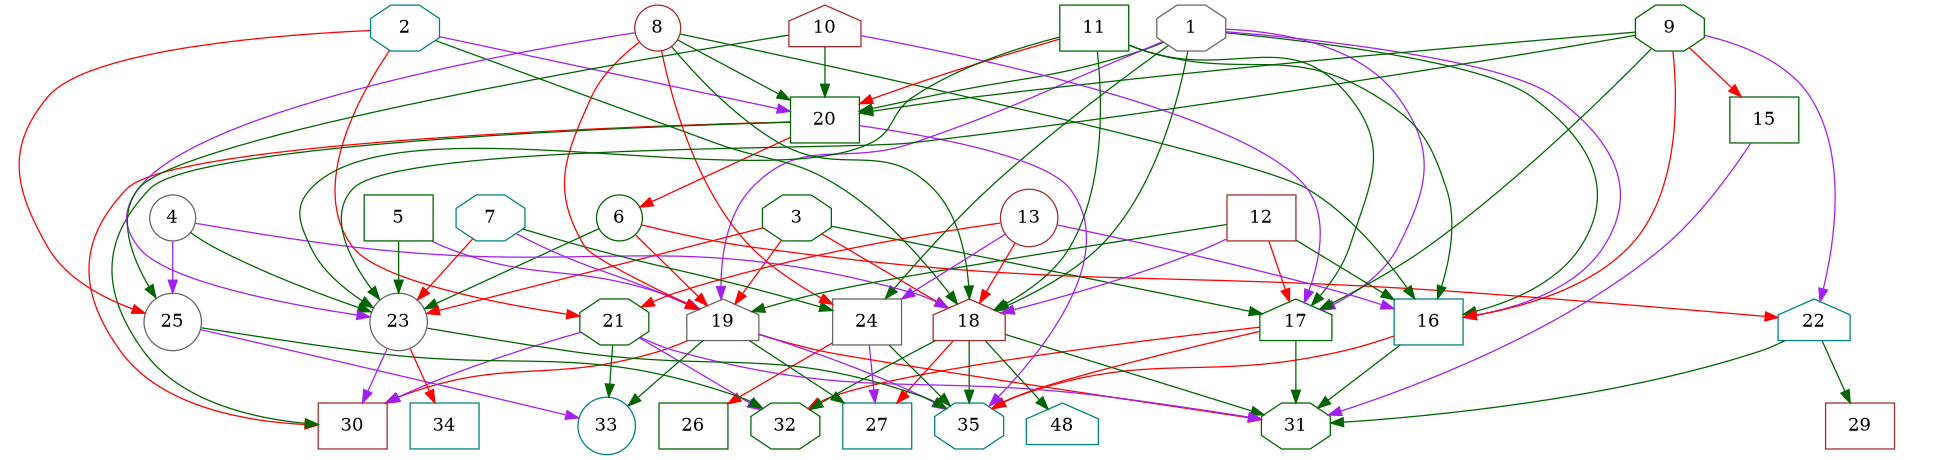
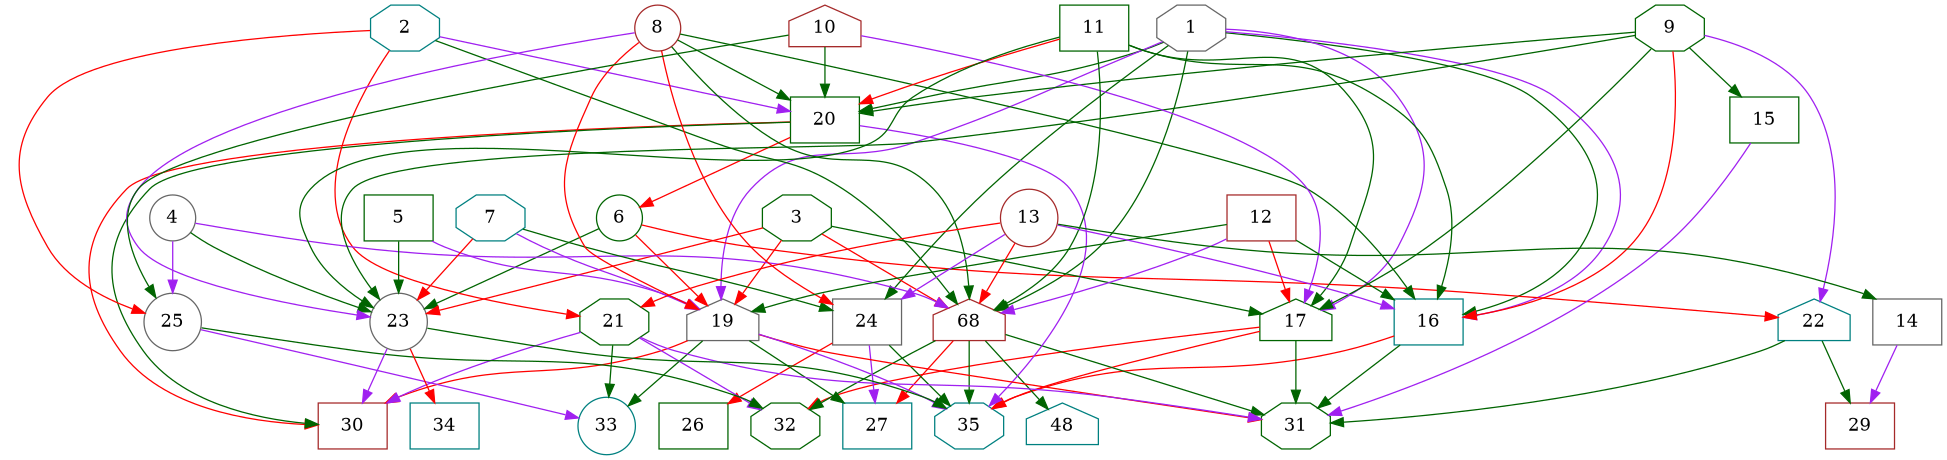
(1711, 68) -> (1711, 68)
(969, 322) -> (969, 322)
none -> (1907, 322)
